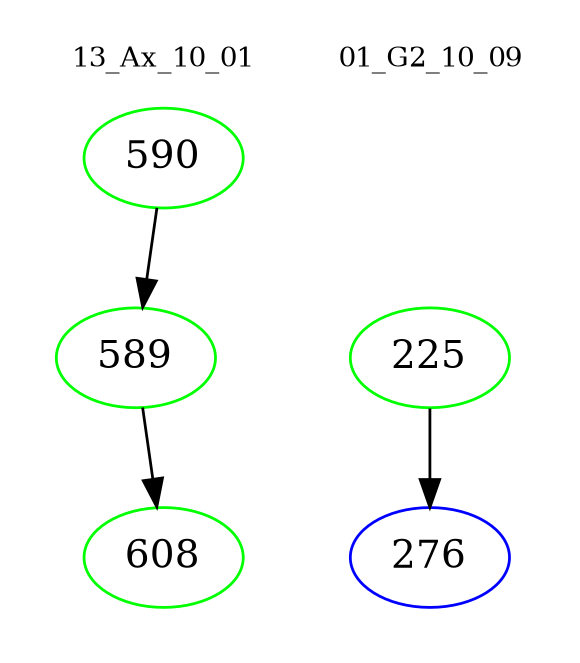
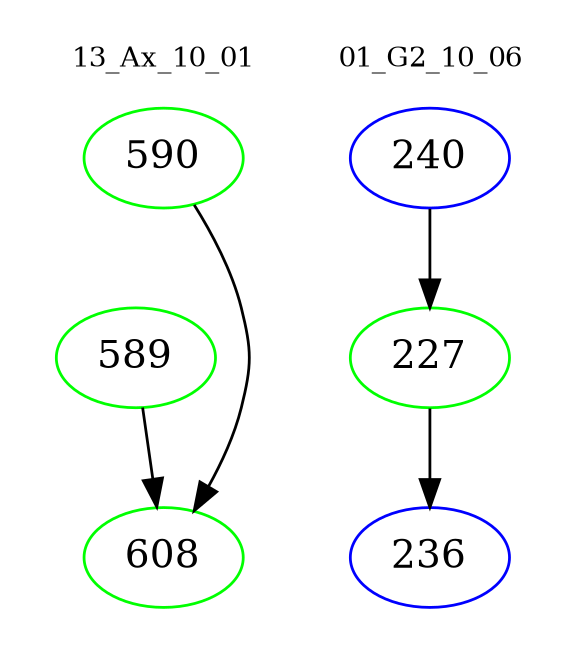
(431, 60) -> (431, 60)
none -> (430, 158)
(152, 244) -> (248, 344)
(430, 358) -> (430, 358)
(430, 557) -> (430, 557)
